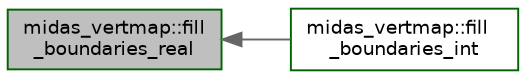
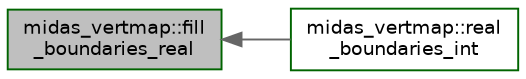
(405, 39) -> (405, 39)
